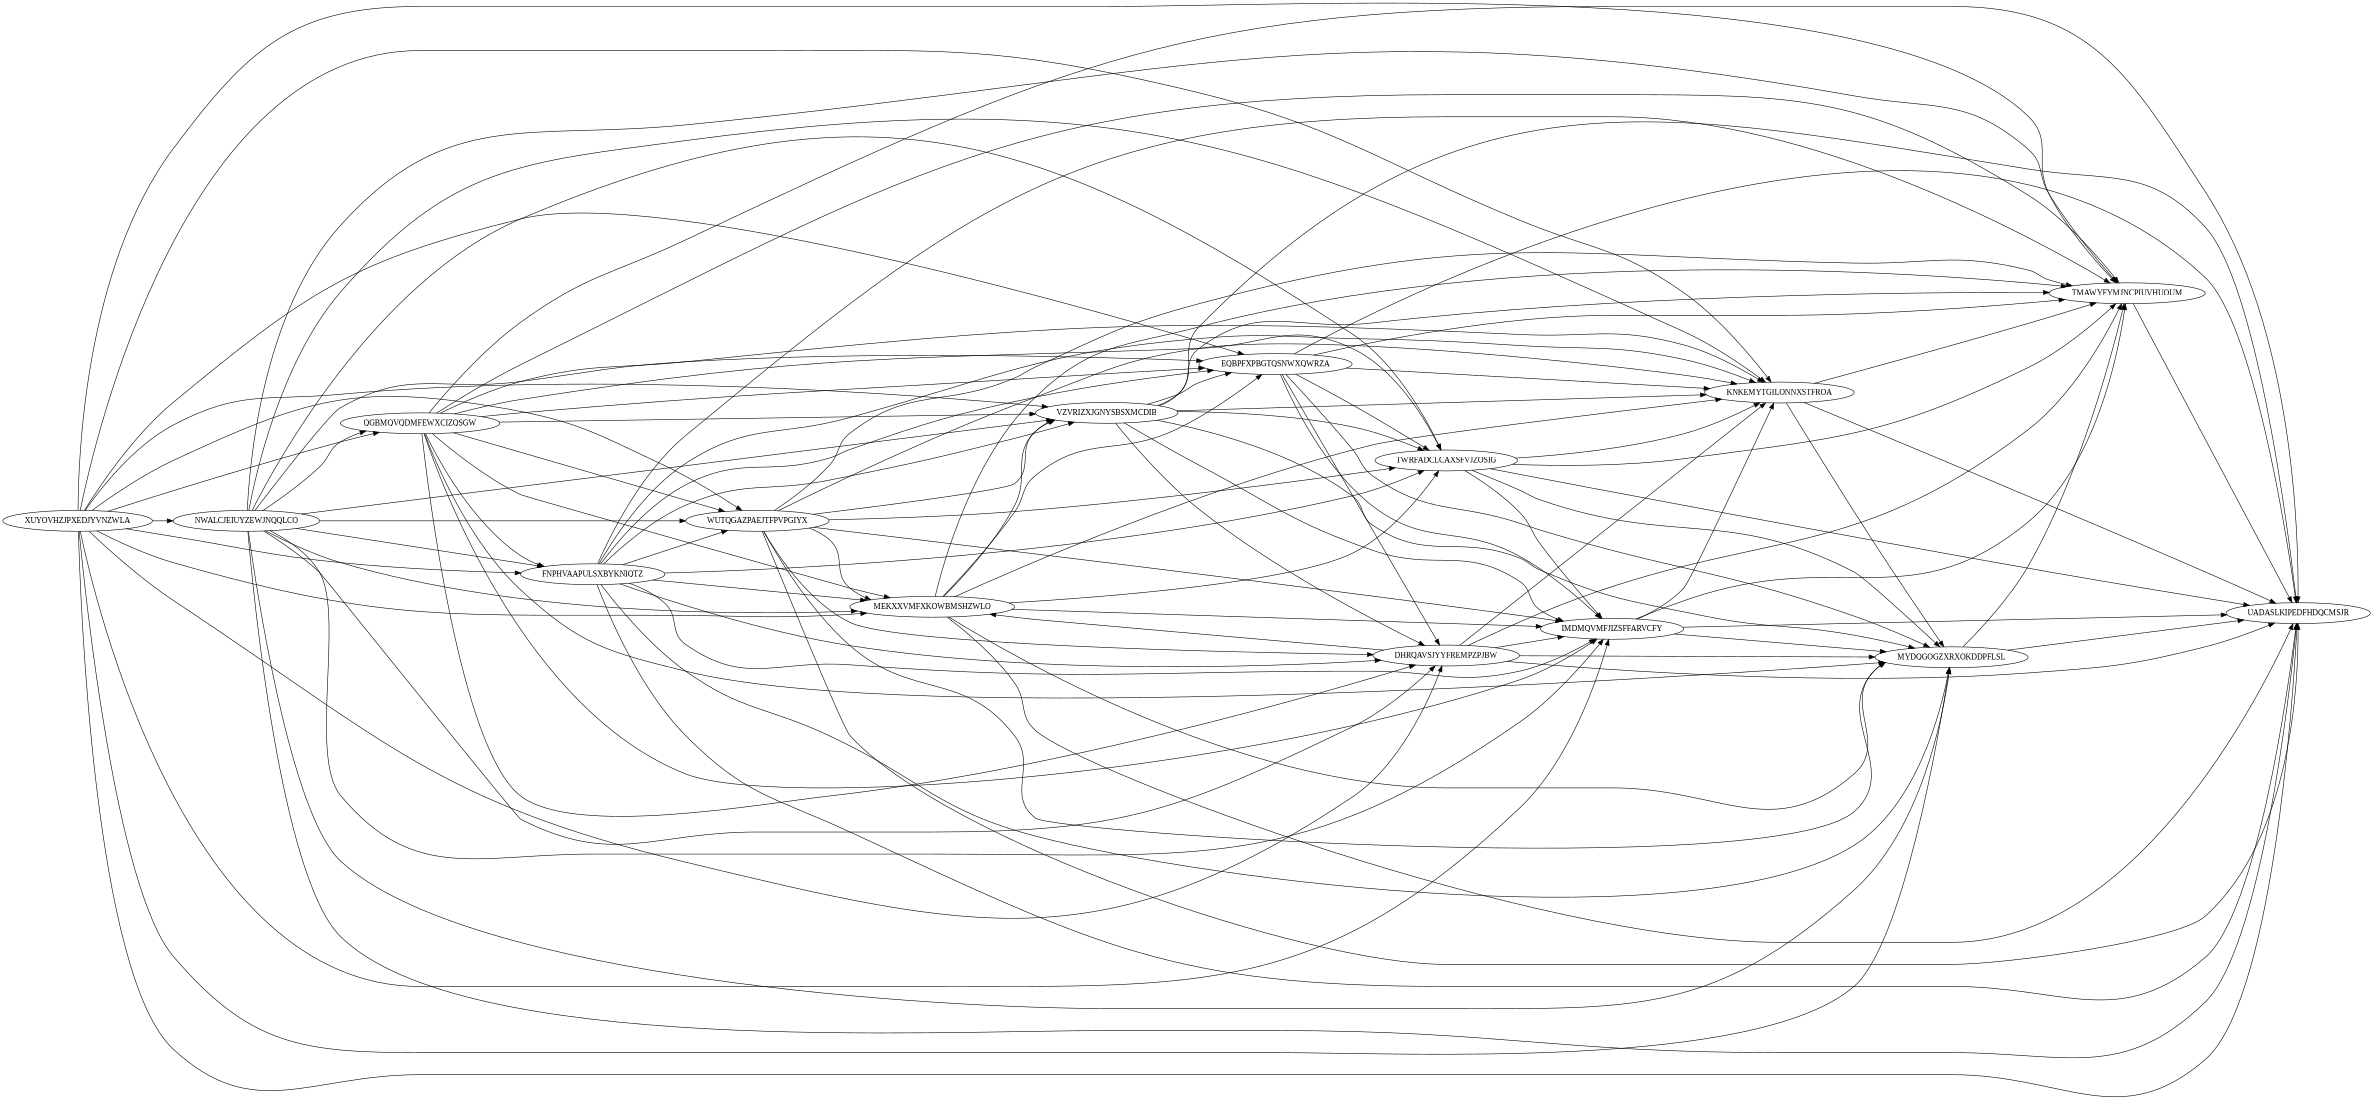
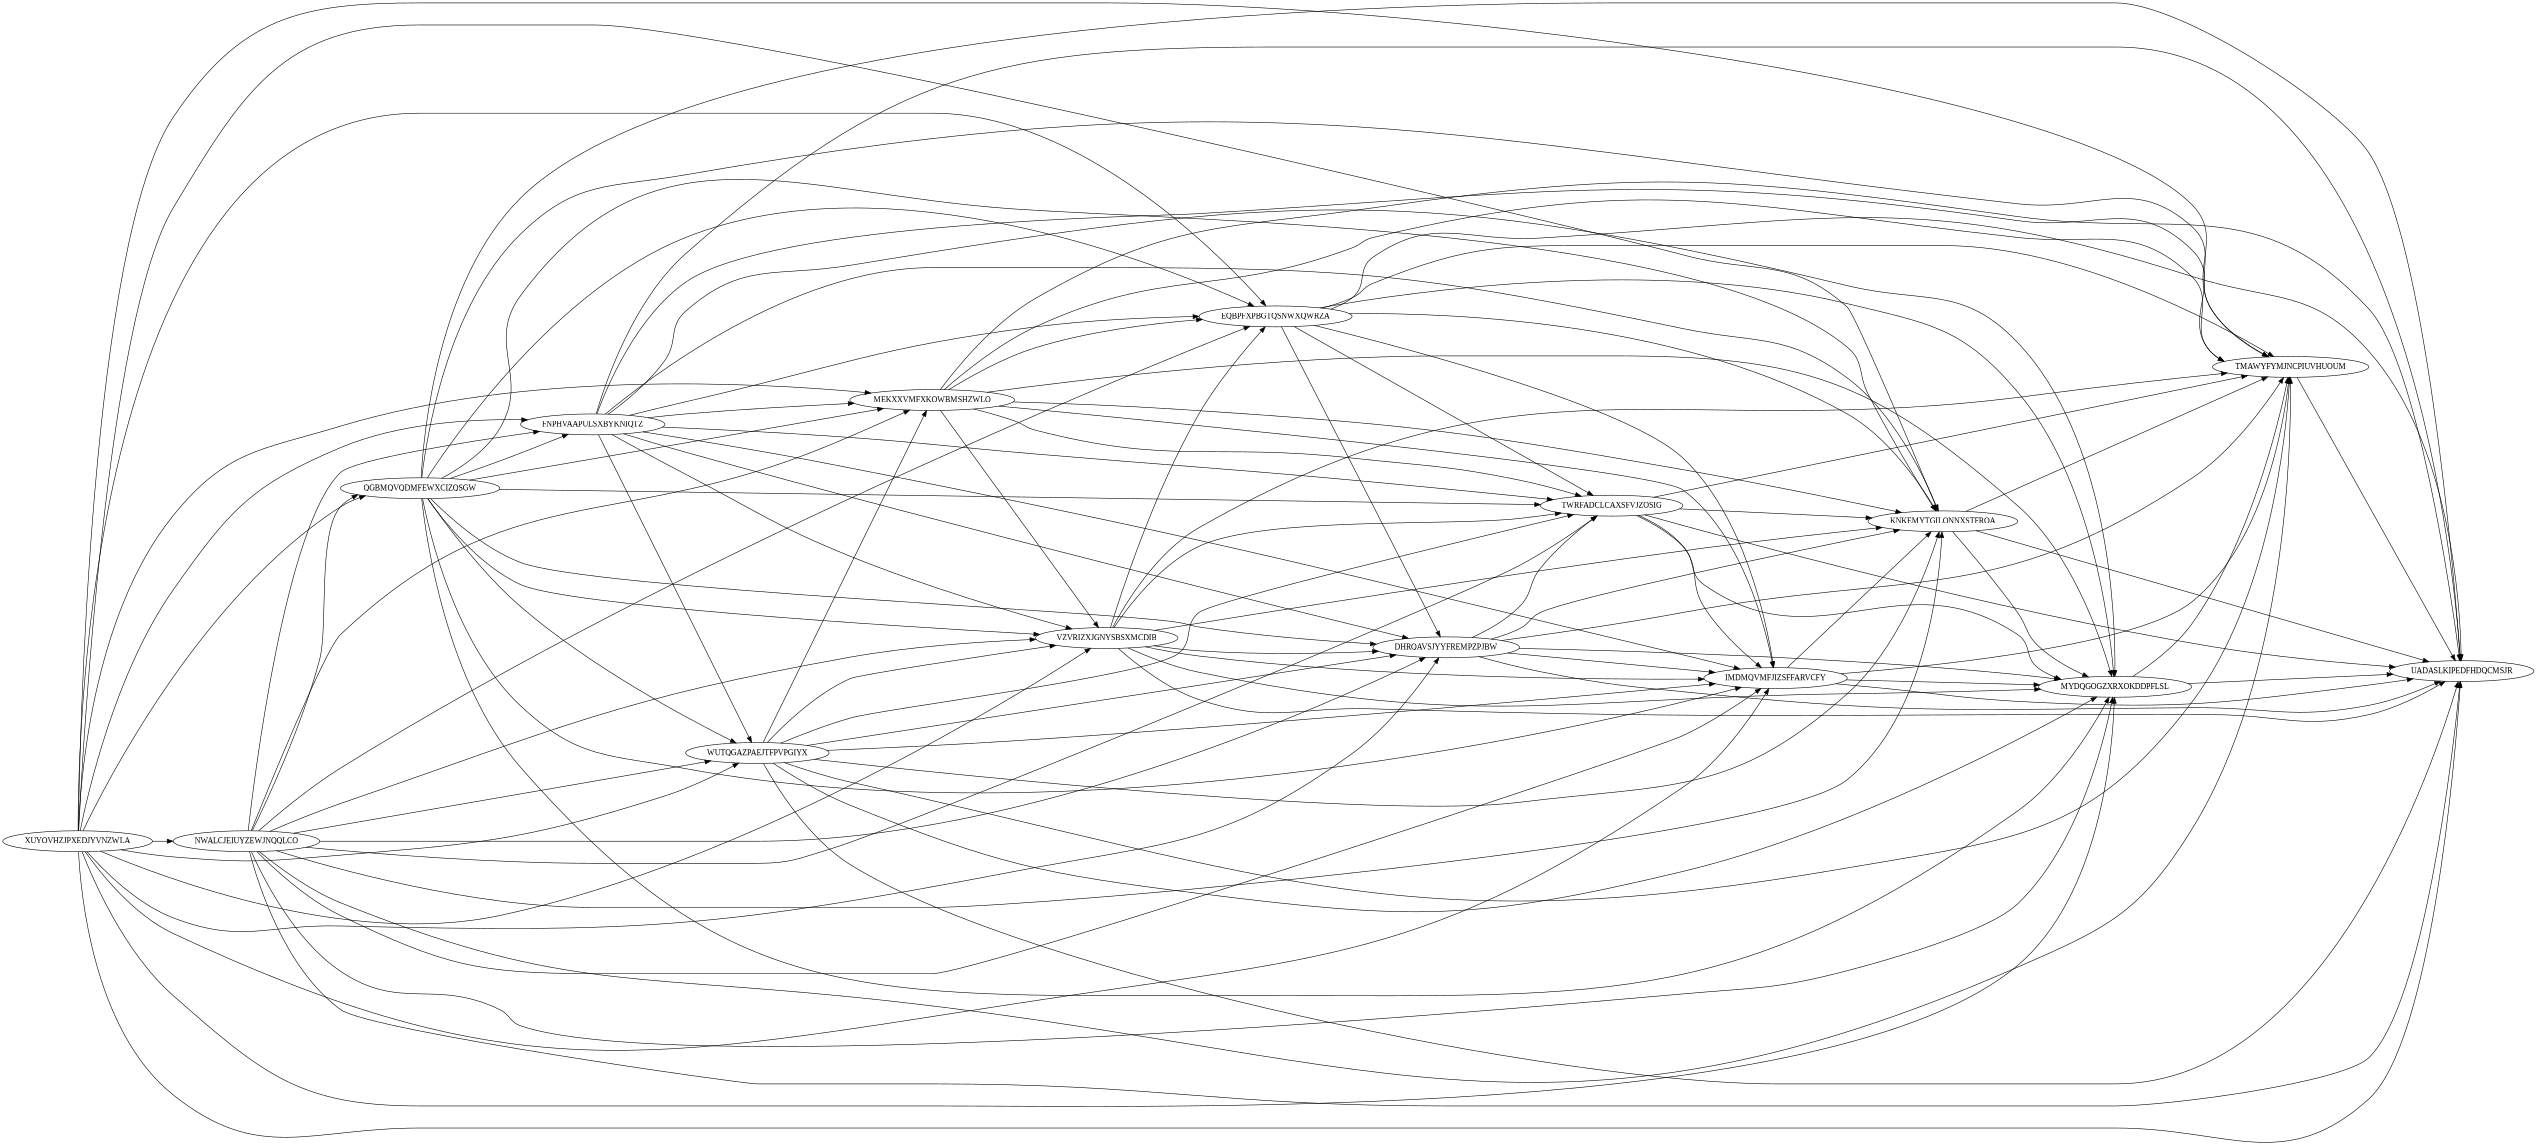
(1190, 633) -> (1533, 581)
